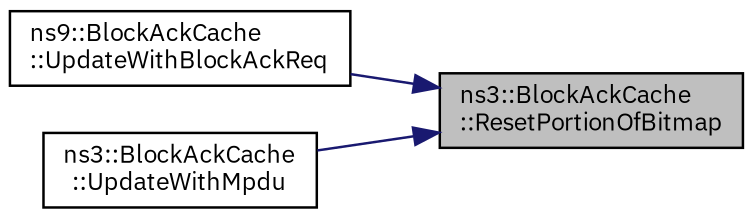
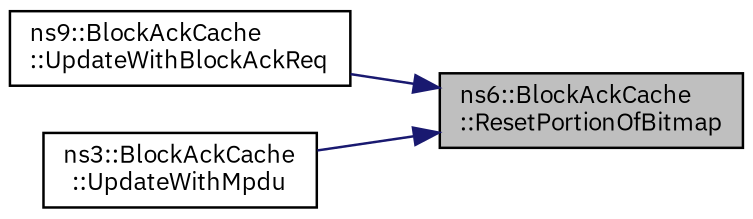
(591, 111) -> (591, 111)
